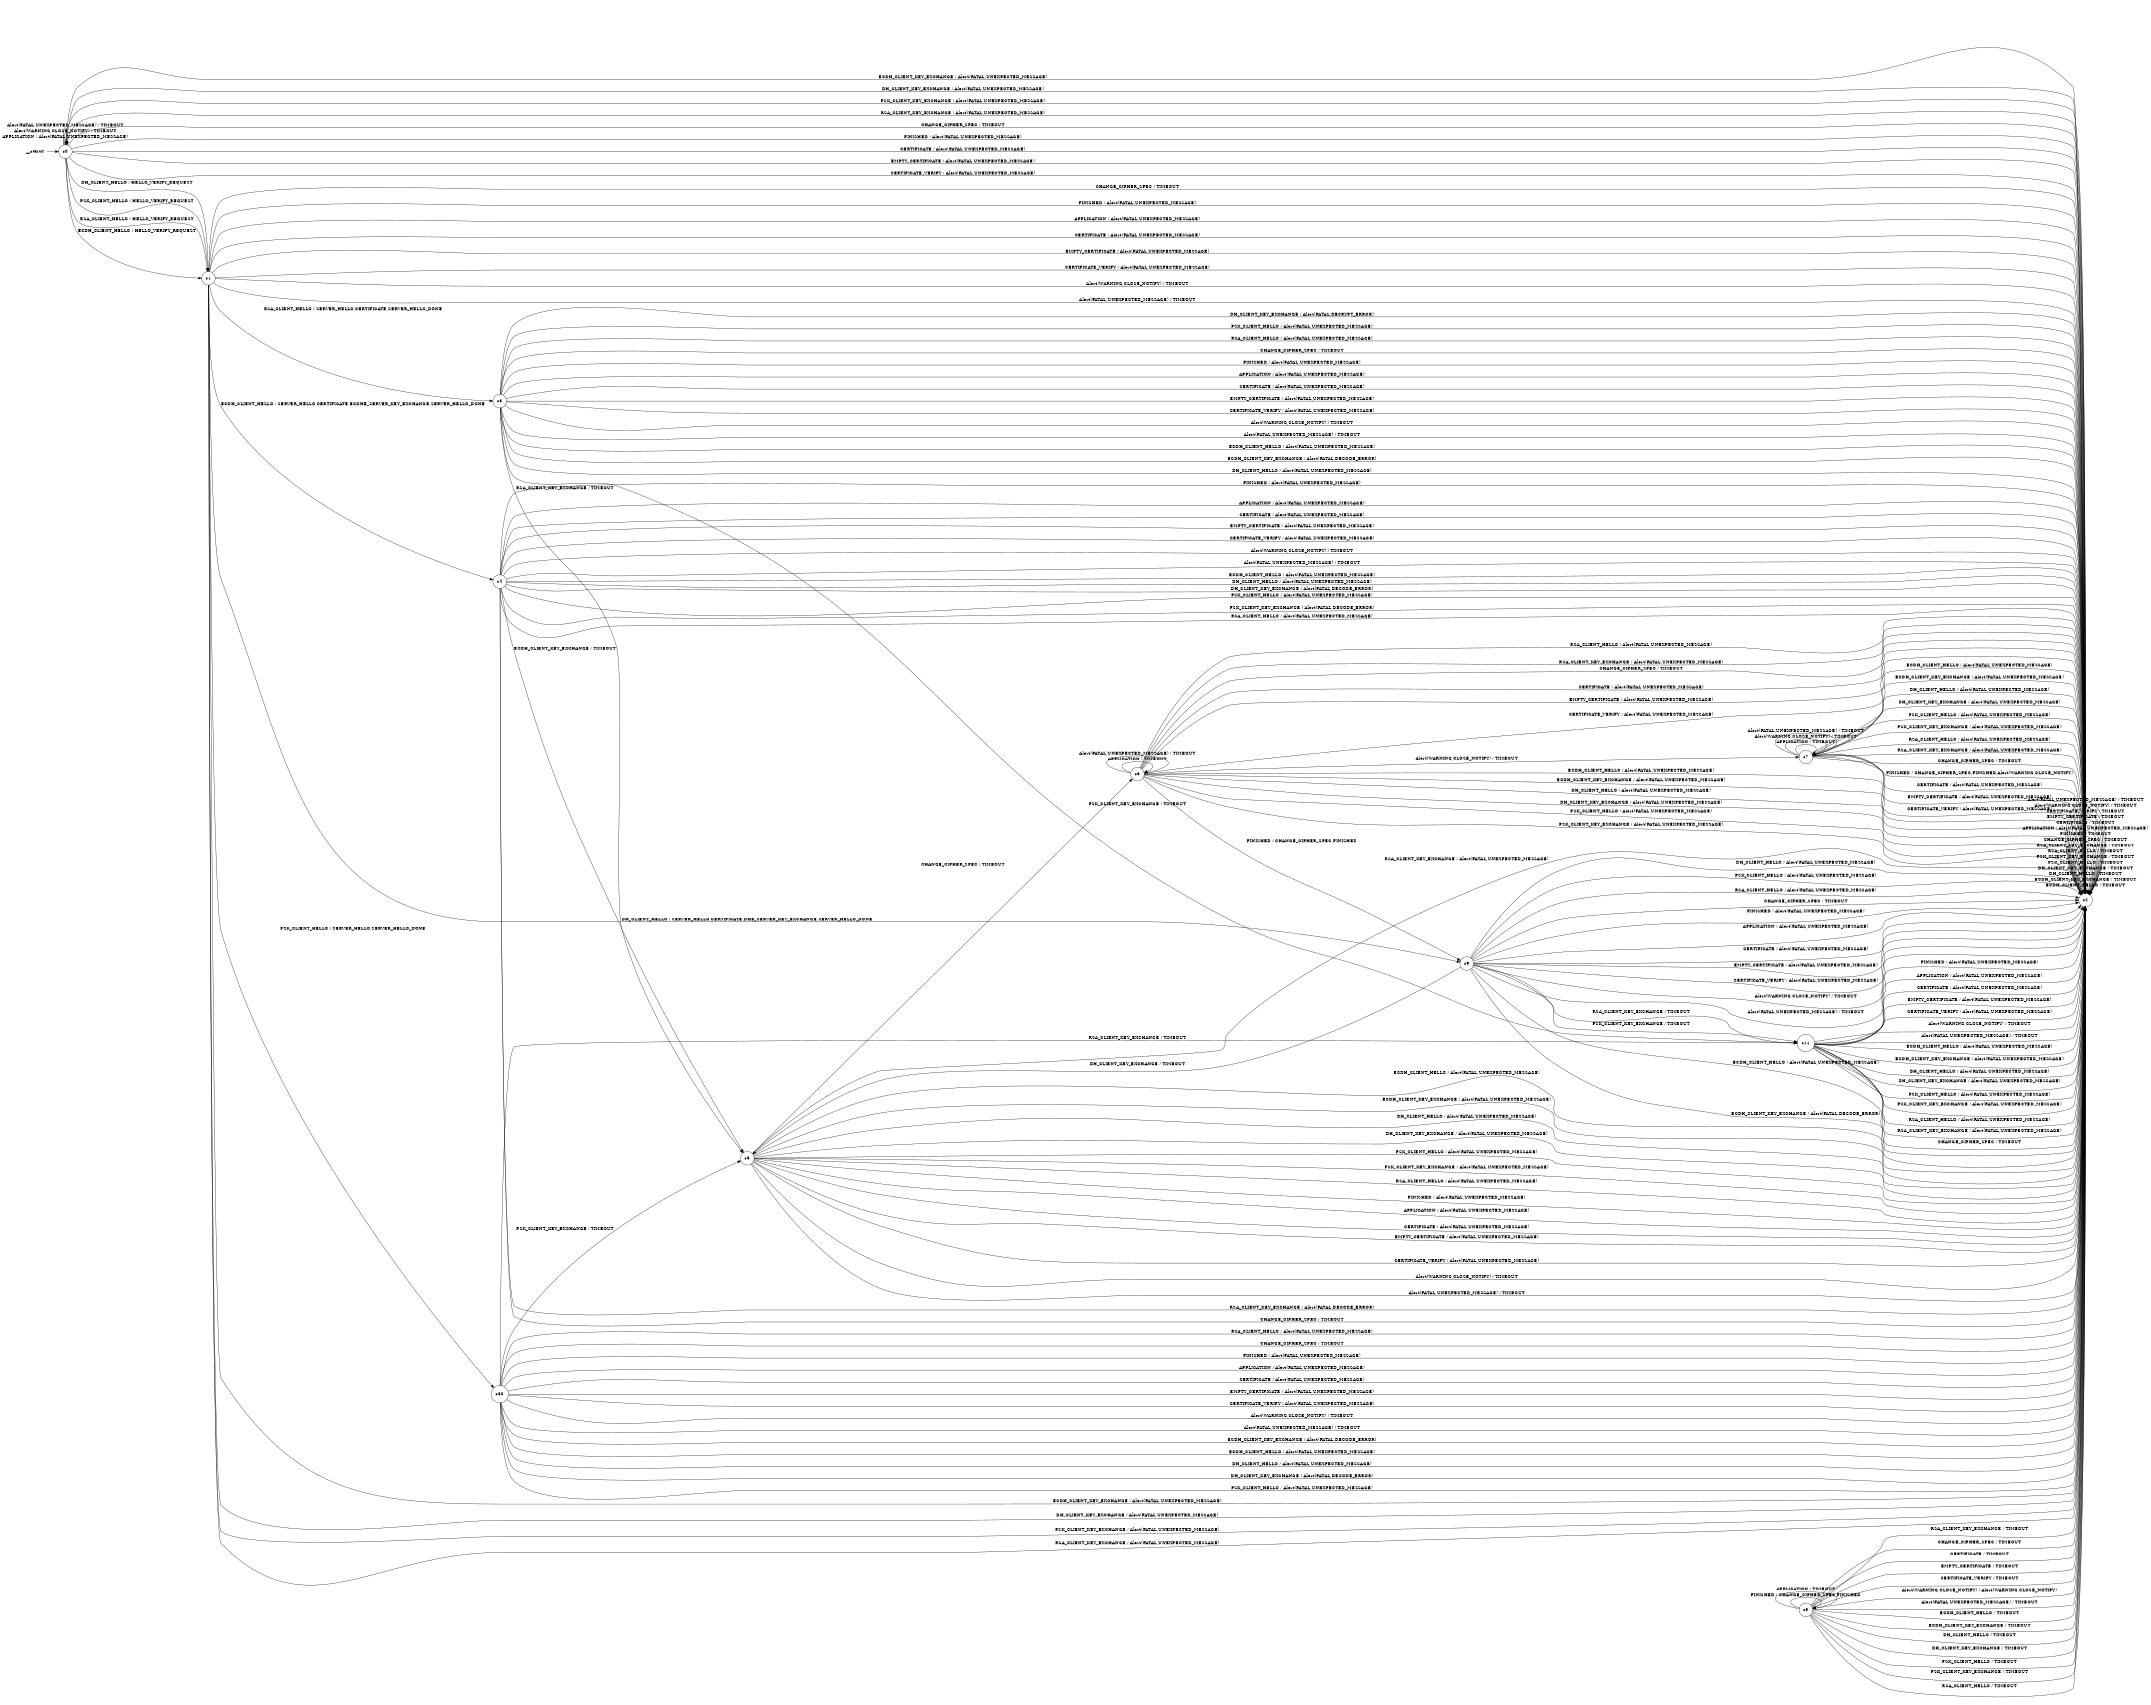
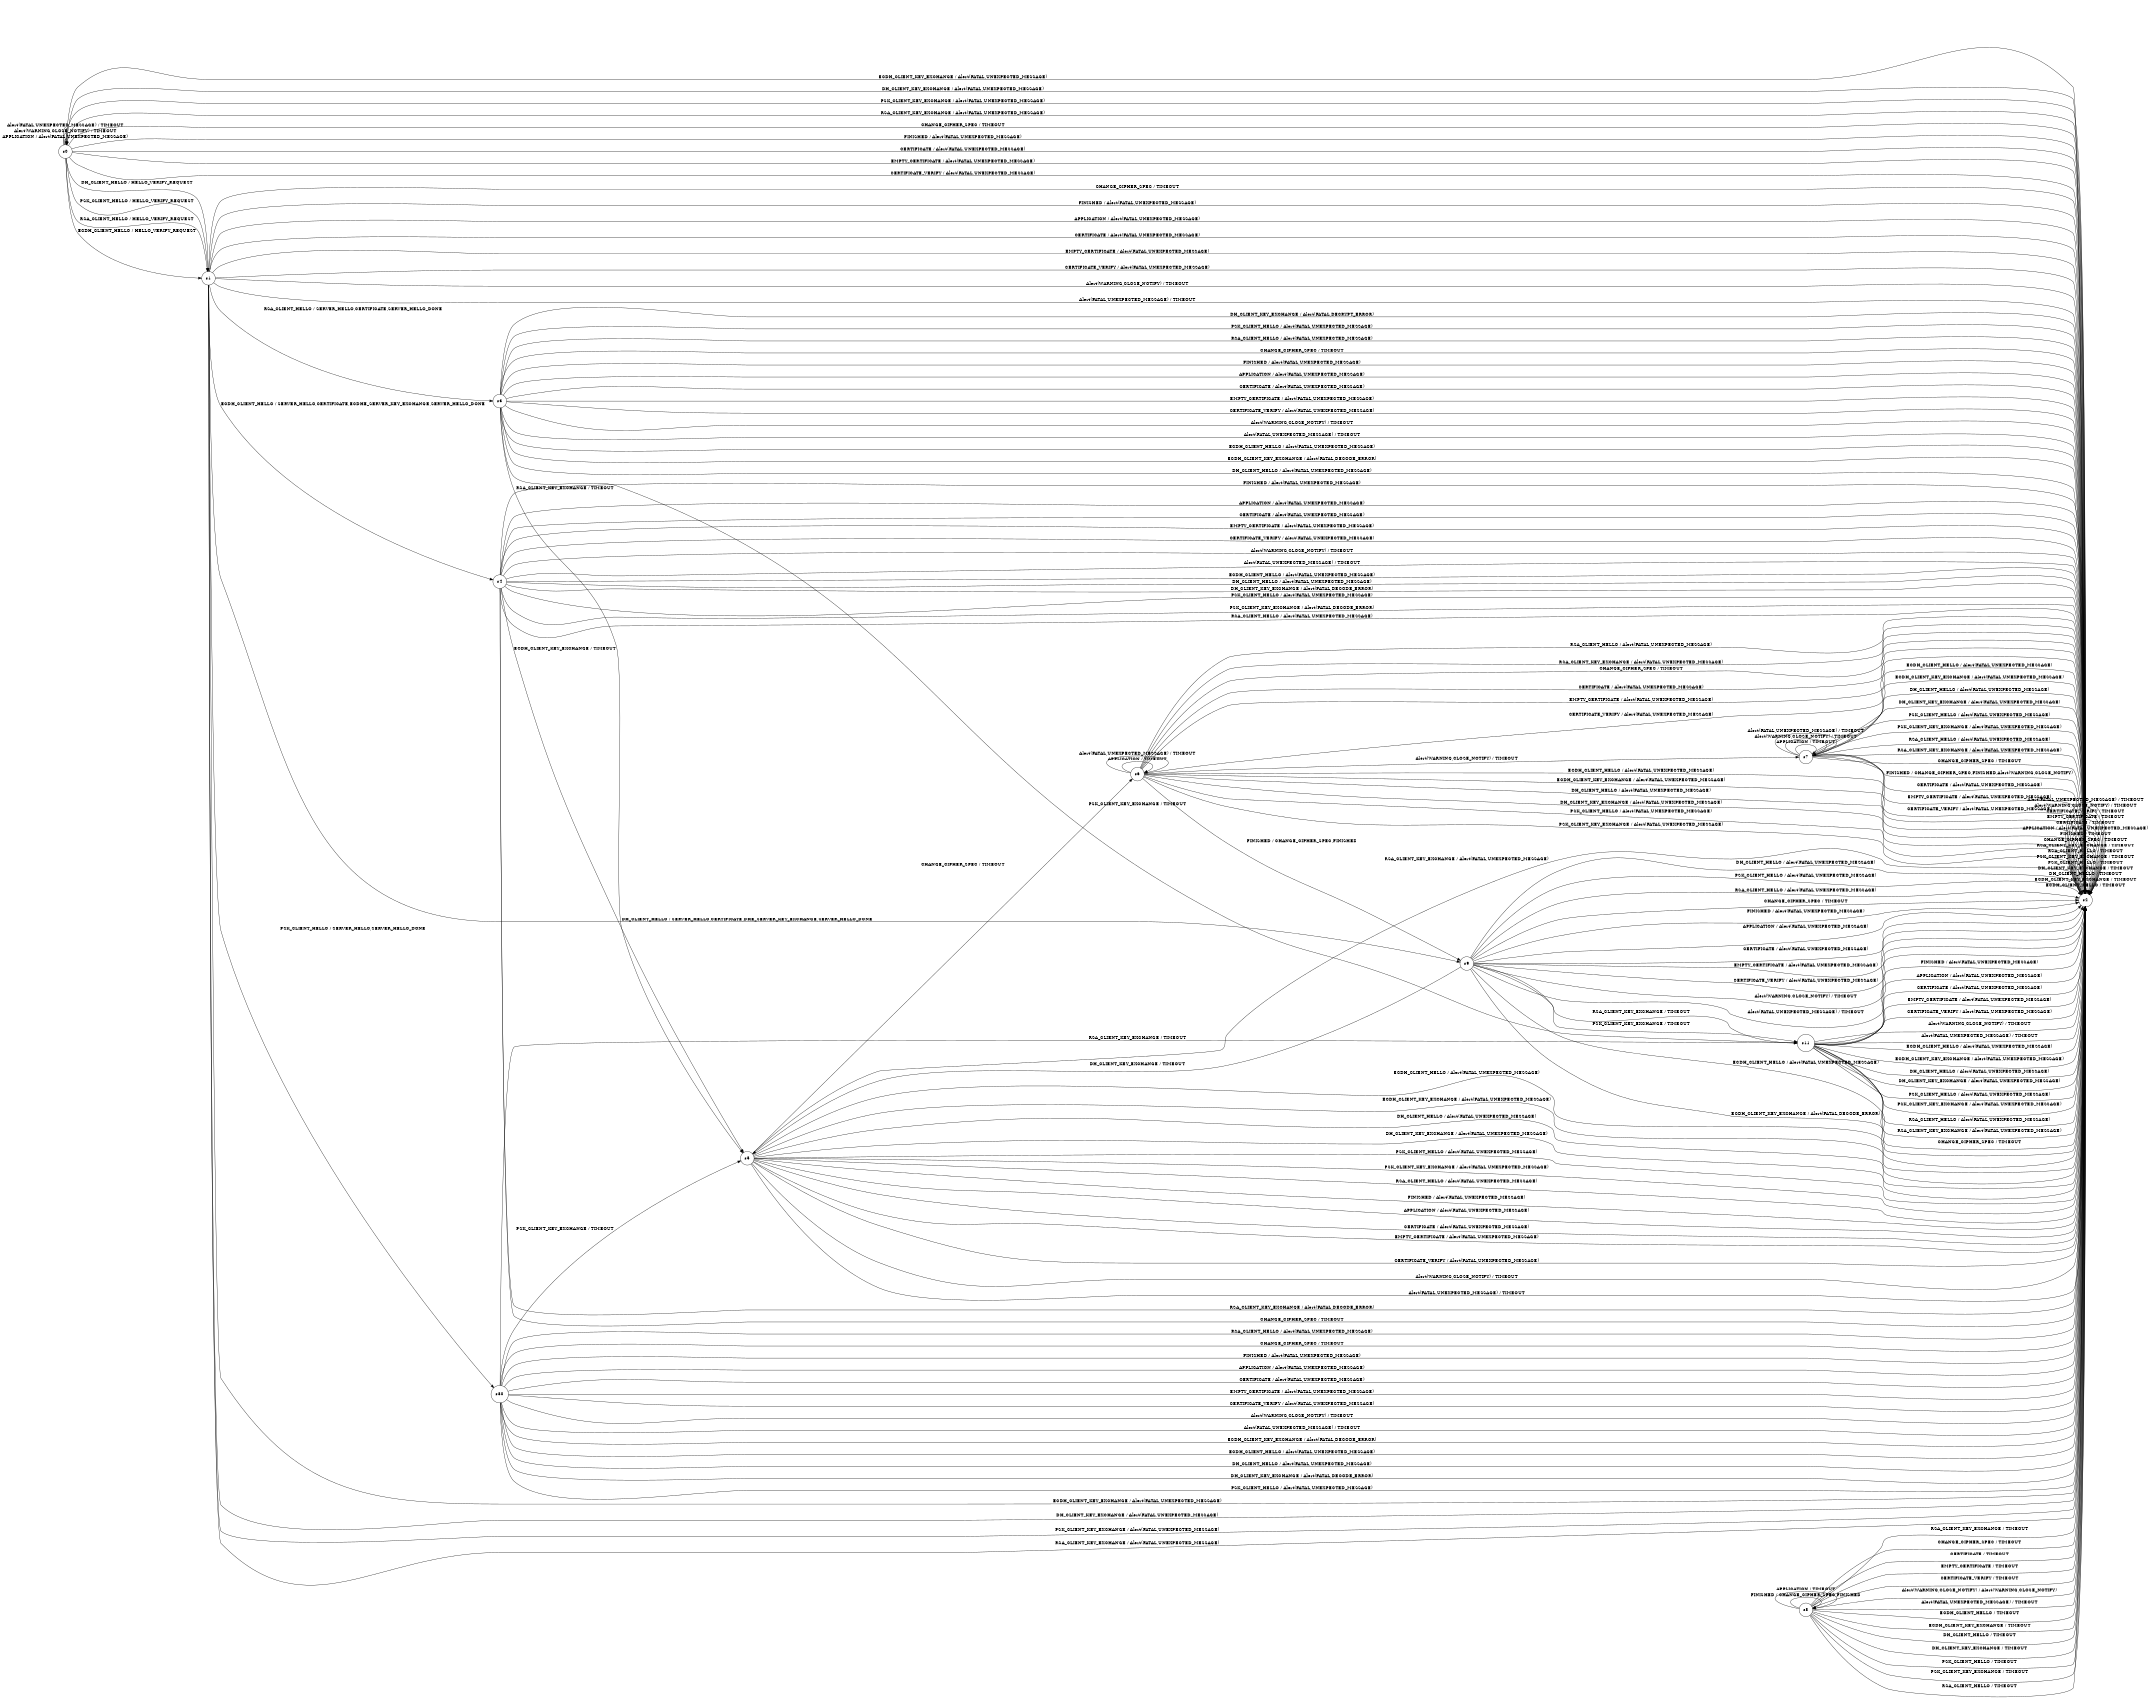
(35, 152) -> none
